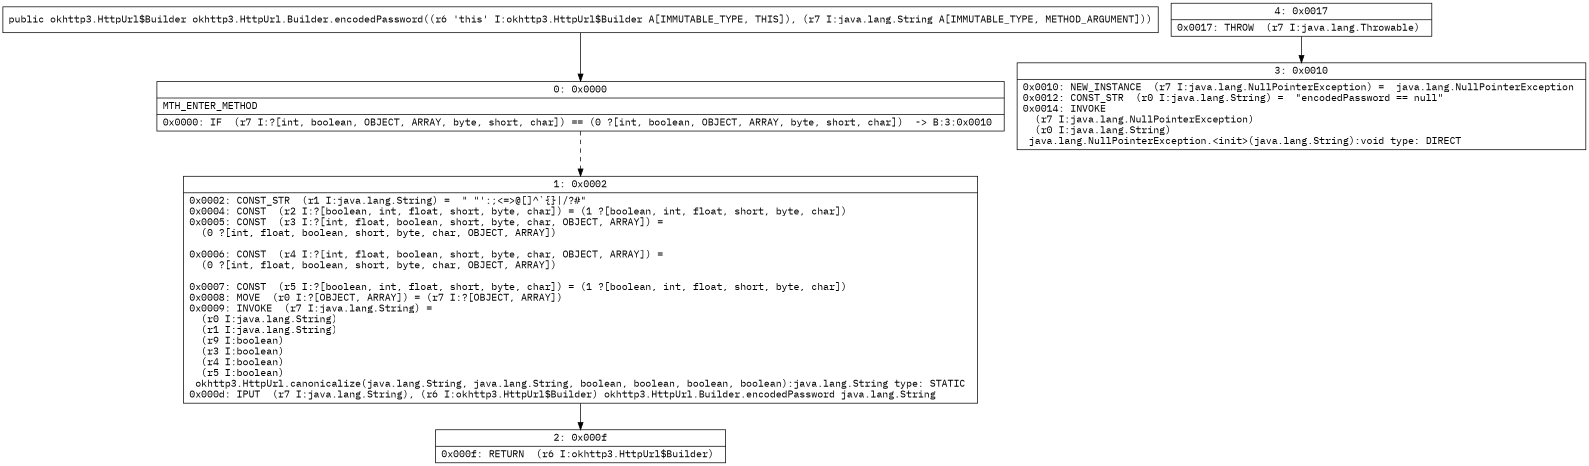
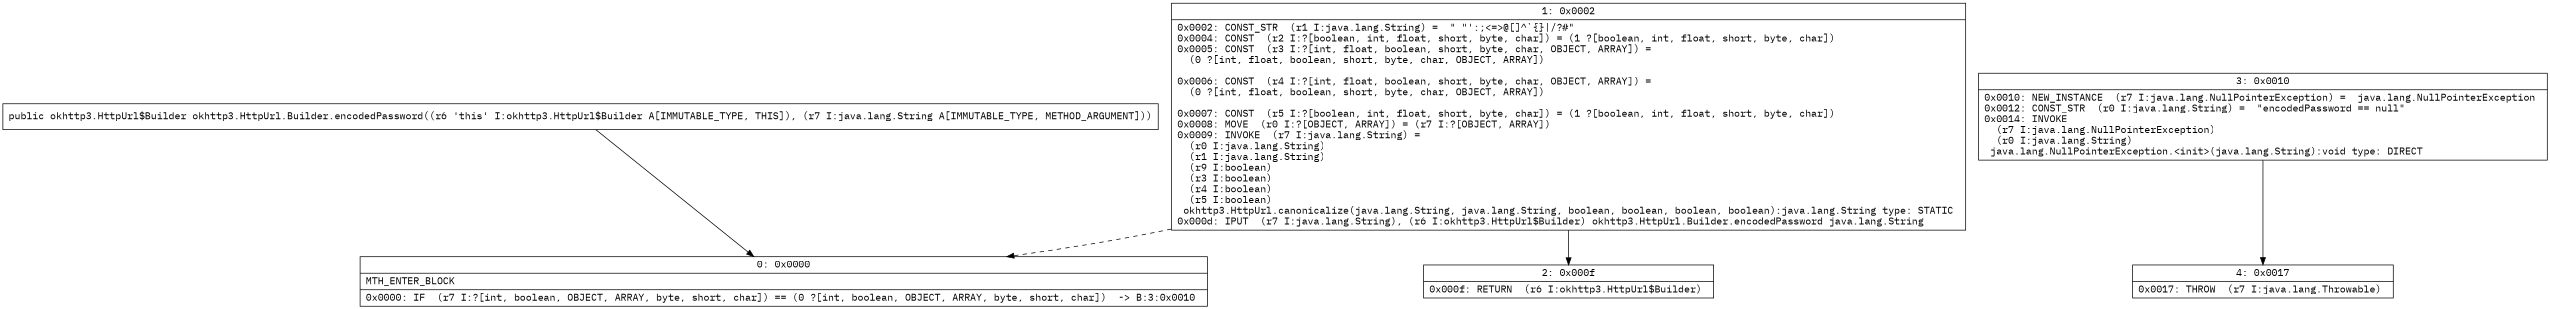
(1301, 46) -> (2263, 209)
(210, 106) -> (410, 281)
(581, 150) -> (1093, 244)
